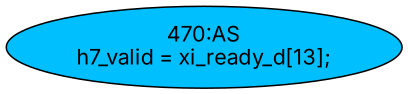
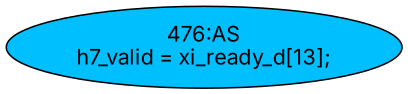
(204, 47) -> (204, 47)
